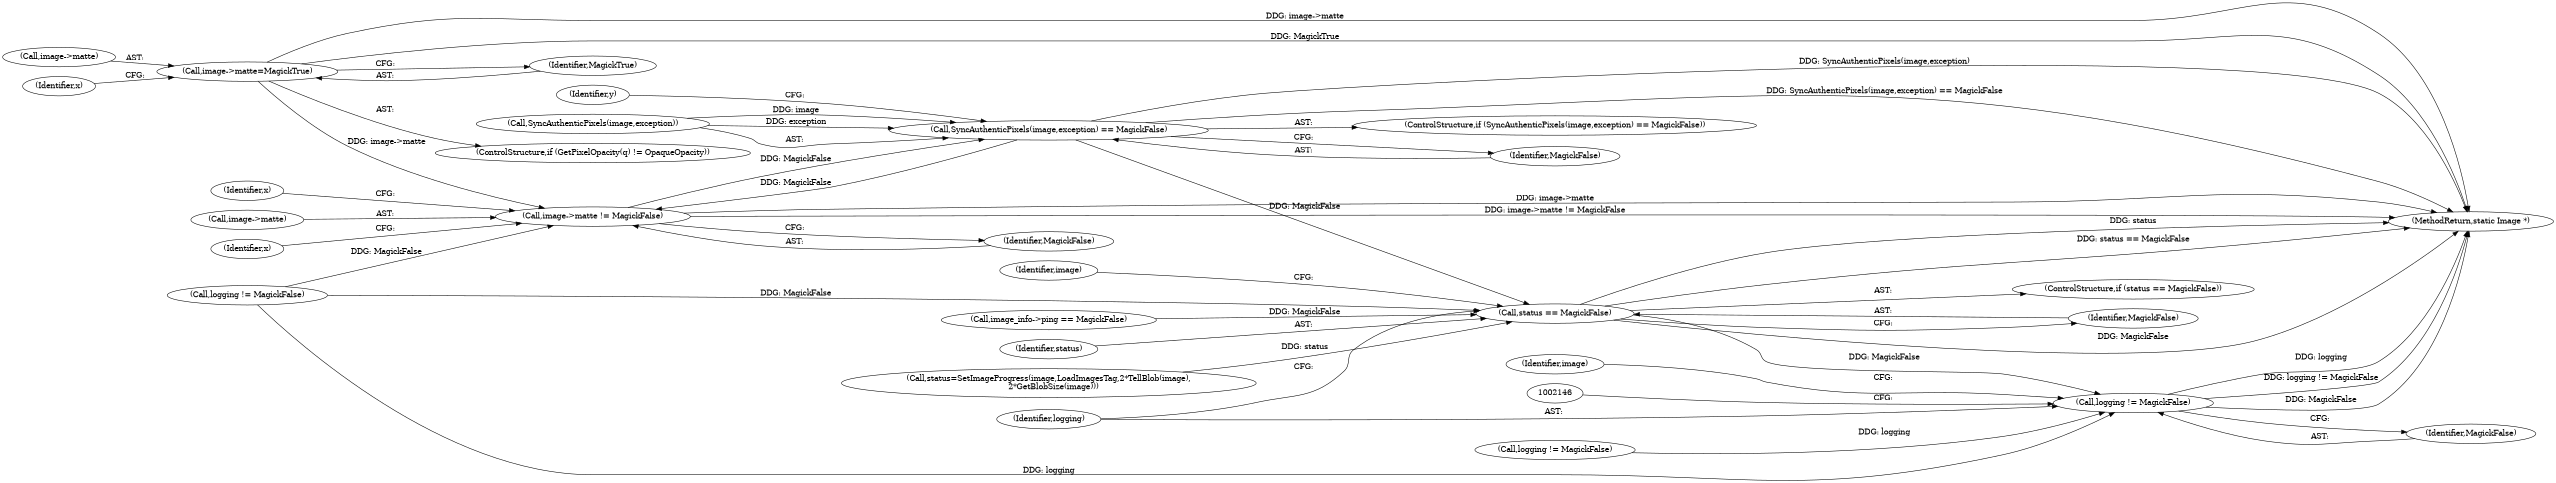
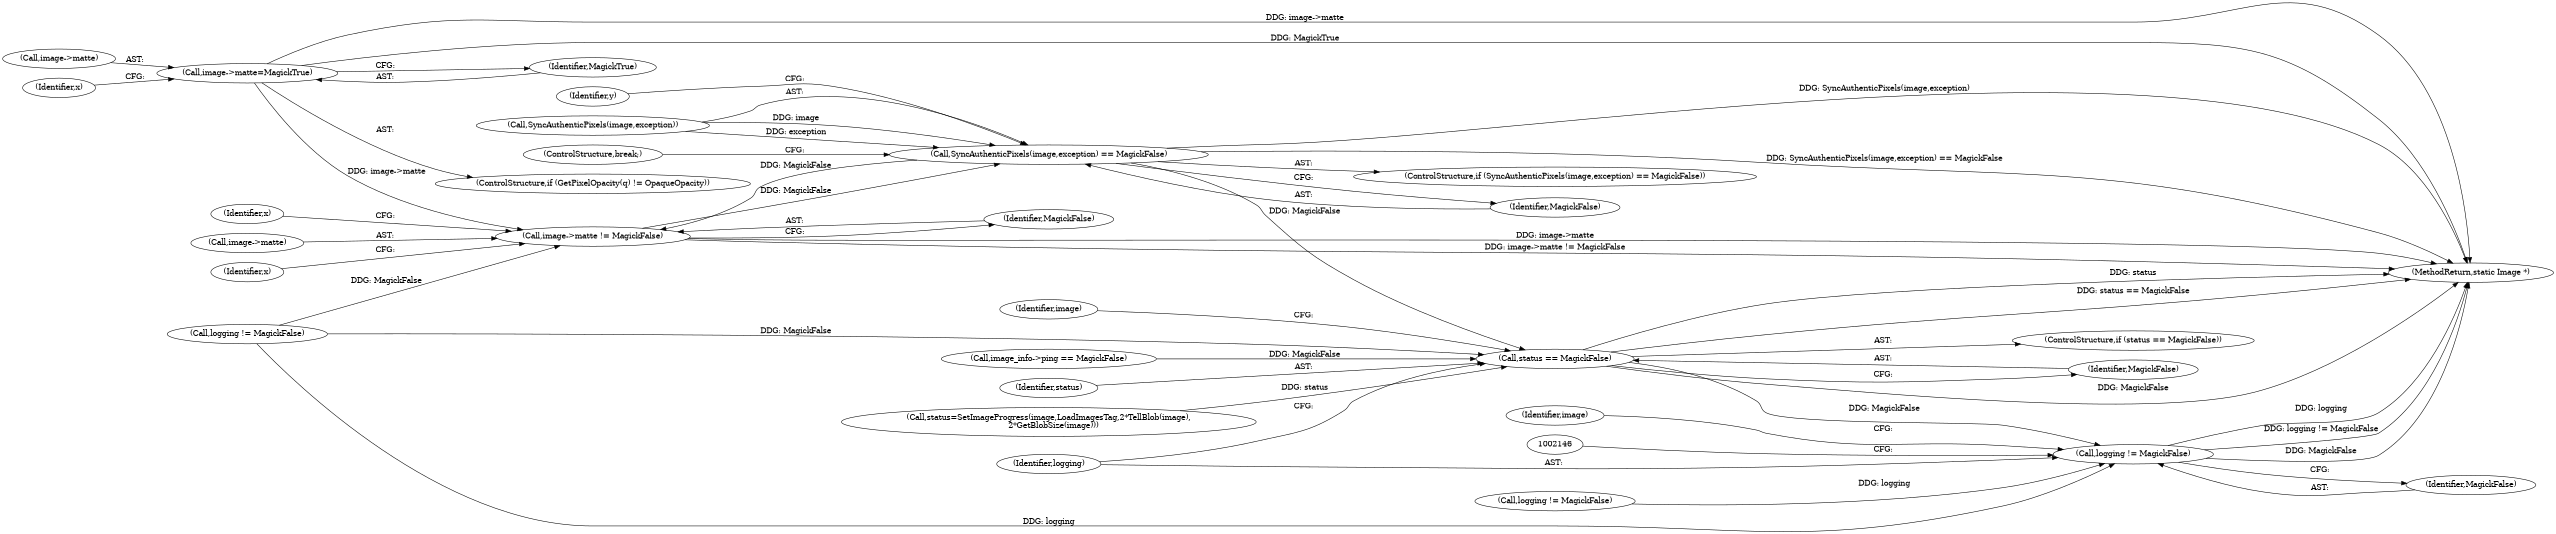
none -> (593, 155)
